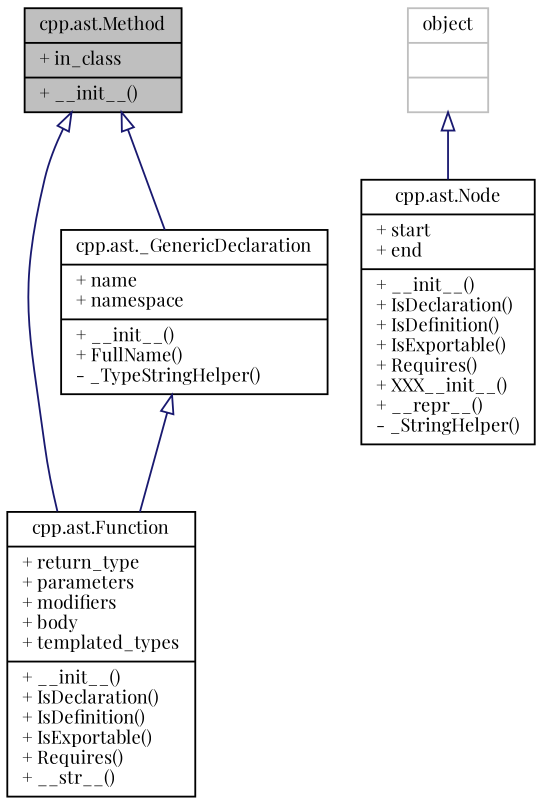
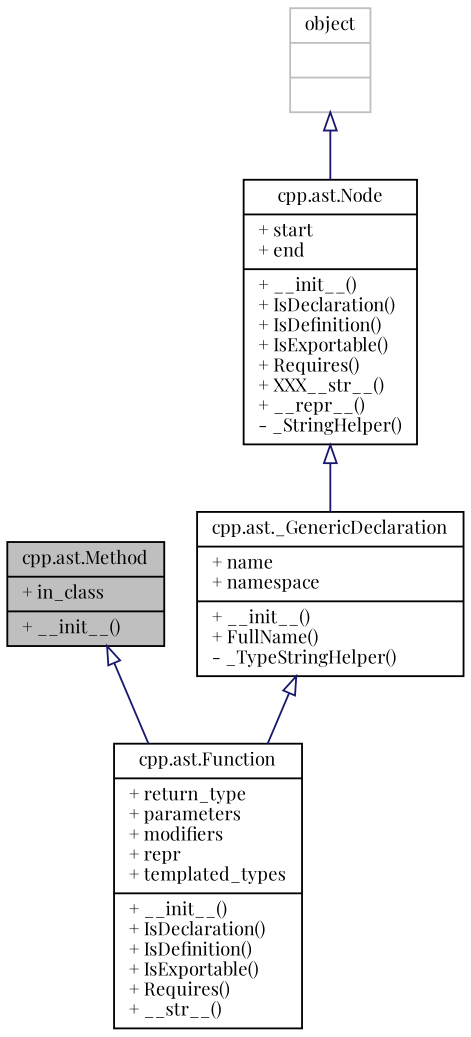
(146, 180) -> (330, 488)
(443, 386) -> (322, 386)
(50, 623) -> (155, 855)
